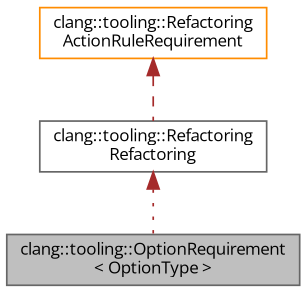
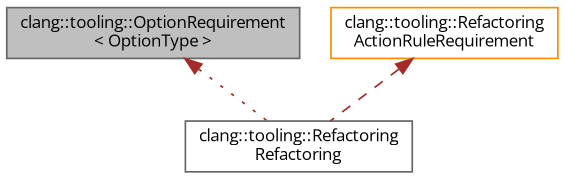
(153, 212) -> (233, 95)
